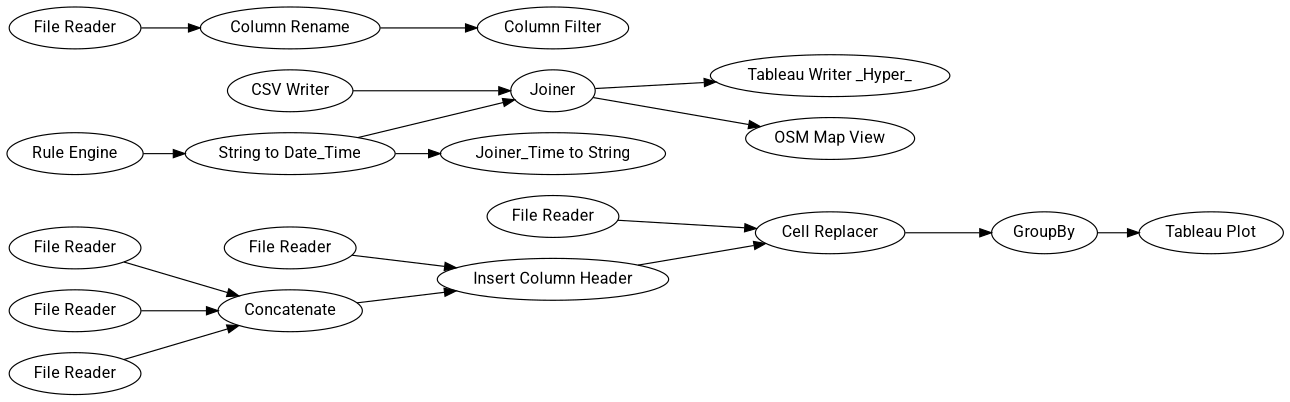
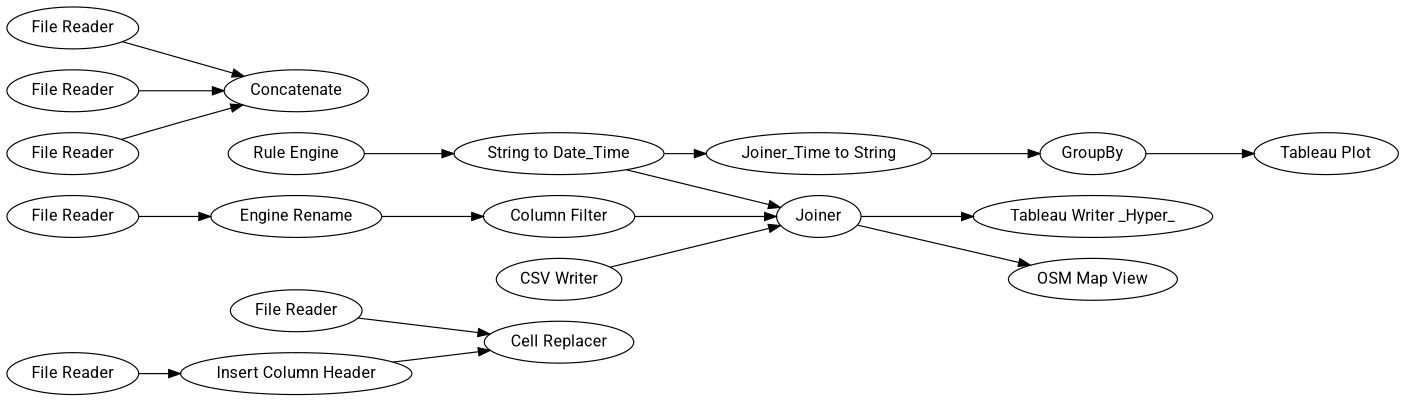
(290, 28) -> (296, 216)
none -> (700, 216)
(942, 233) -> (980, 154)
(401, 298) -> none
